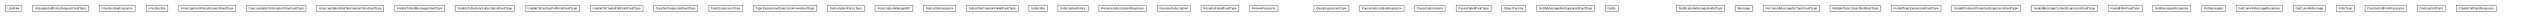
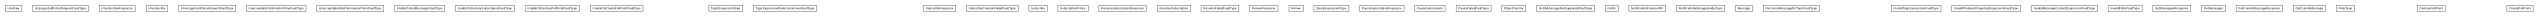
(676, 8) -> none
(846, 8) -> none
(894, 8) -> none
none -> (1296, 8)
none -> (1647, 8)
(1855, 8) -> none
(2386, 8) -> none
(2476, 8) -> none
none -> (2520, 8)
